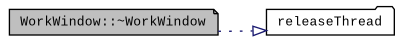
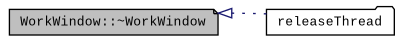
(235, 31) -> (249, 13)
